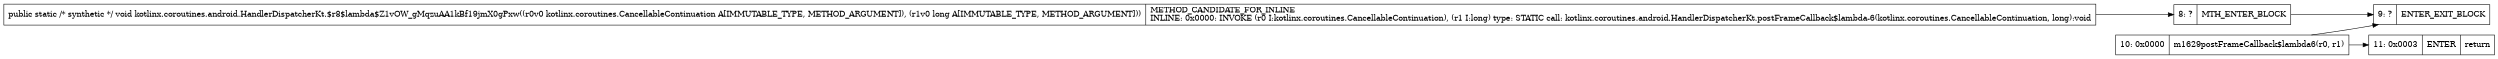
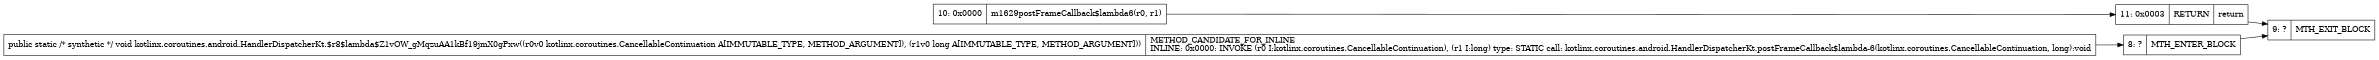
(2443, 14) -> (2333, 30)
(2342, 31) -> (2255, 23)
(2441, 45) -> (2191, 14)
